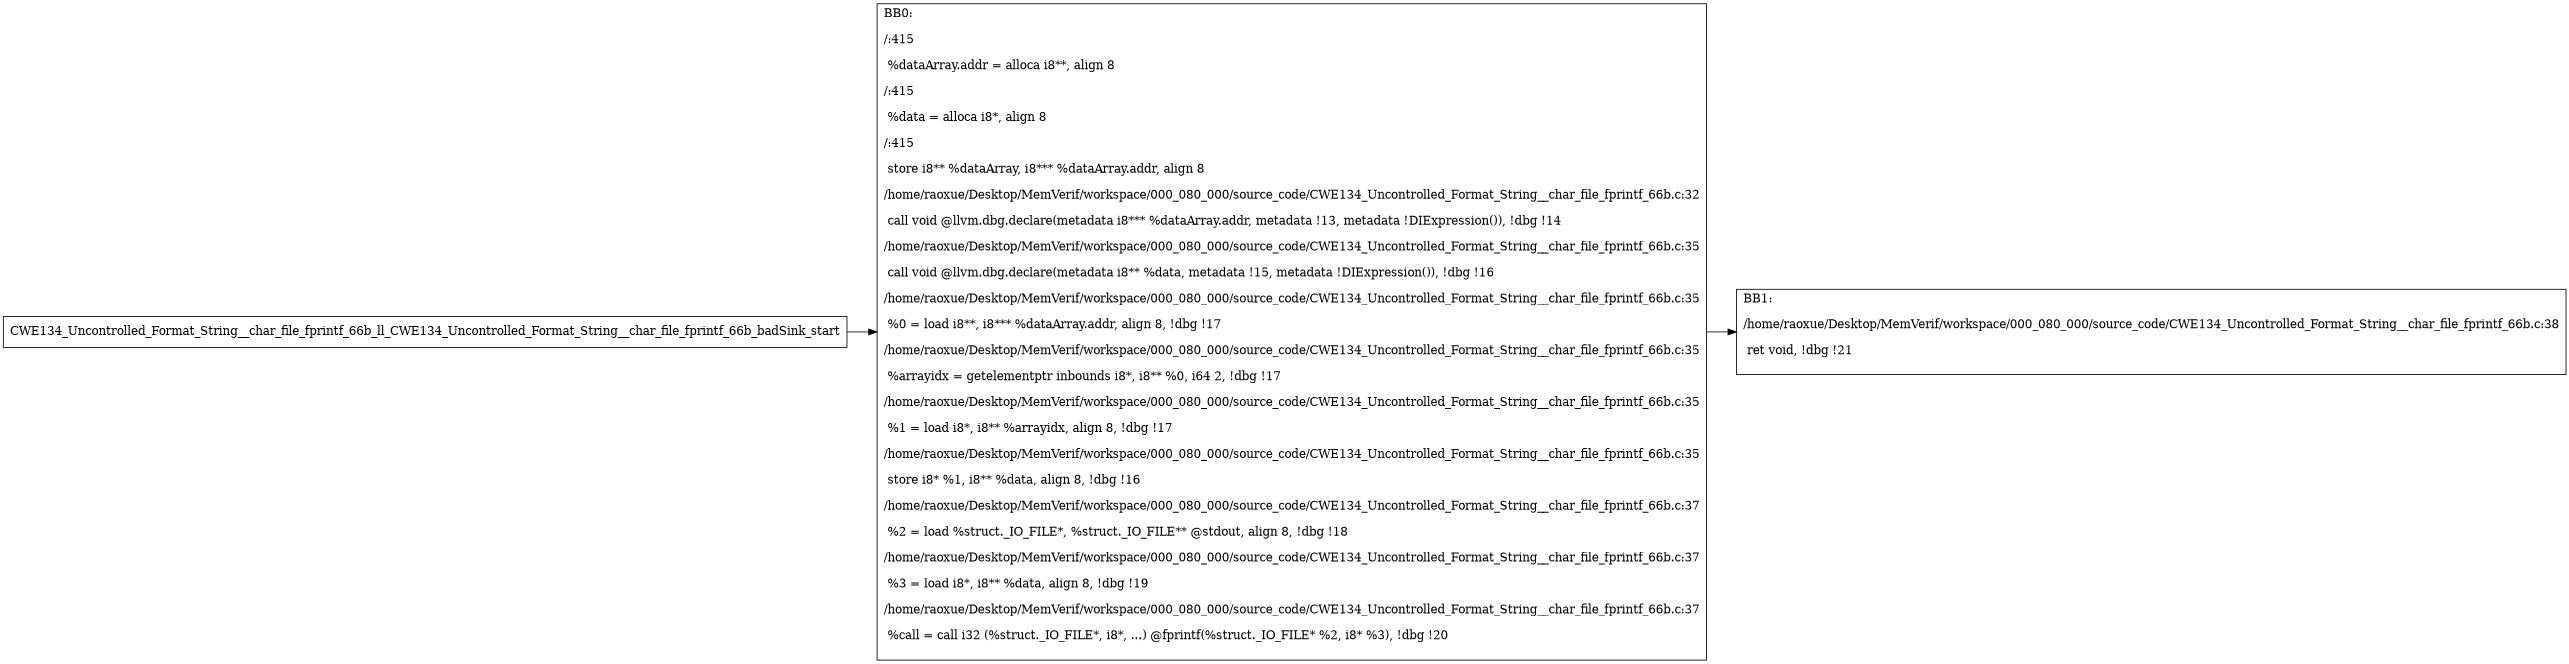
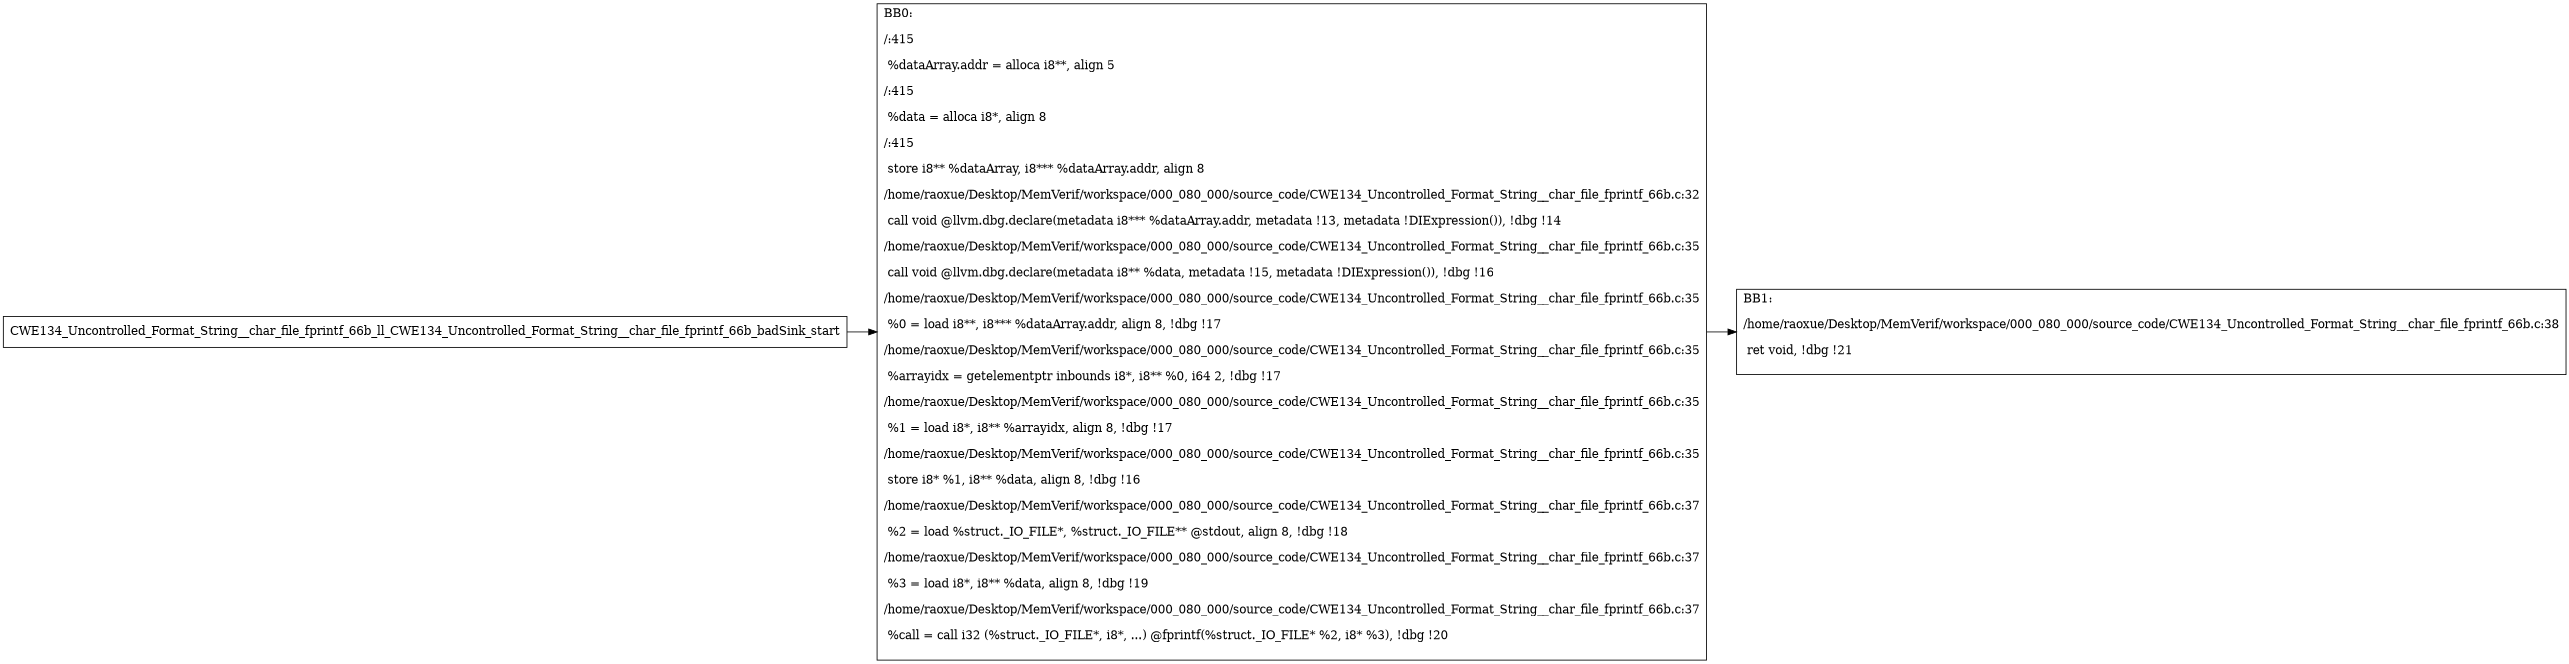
(1000, 66) -> (1000, 66)
